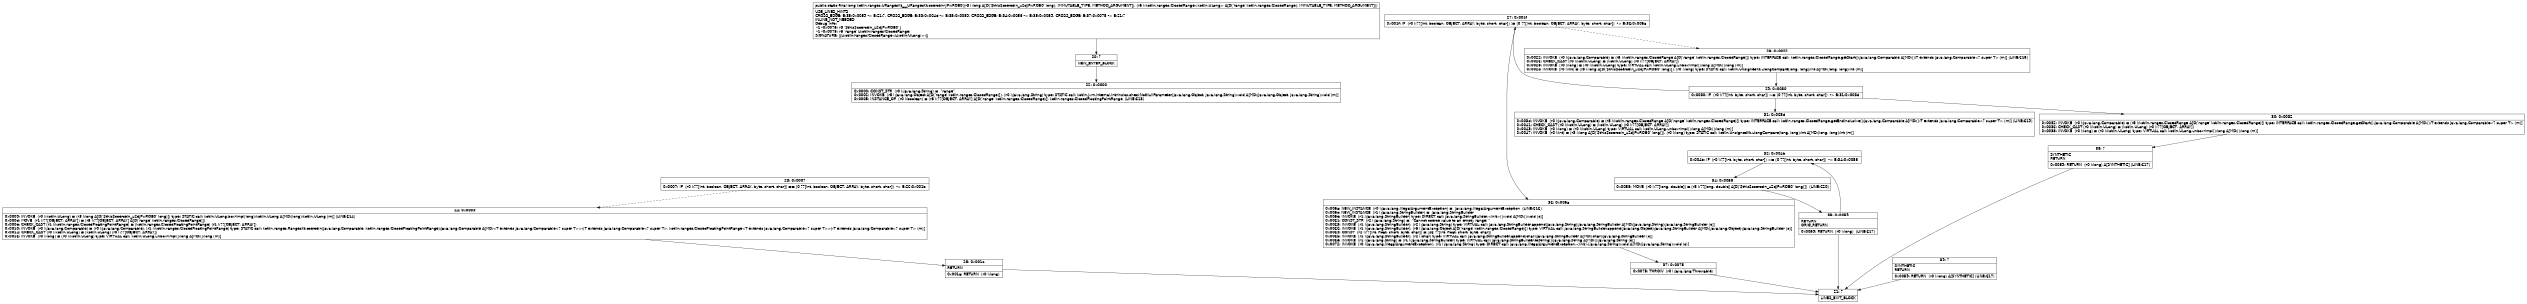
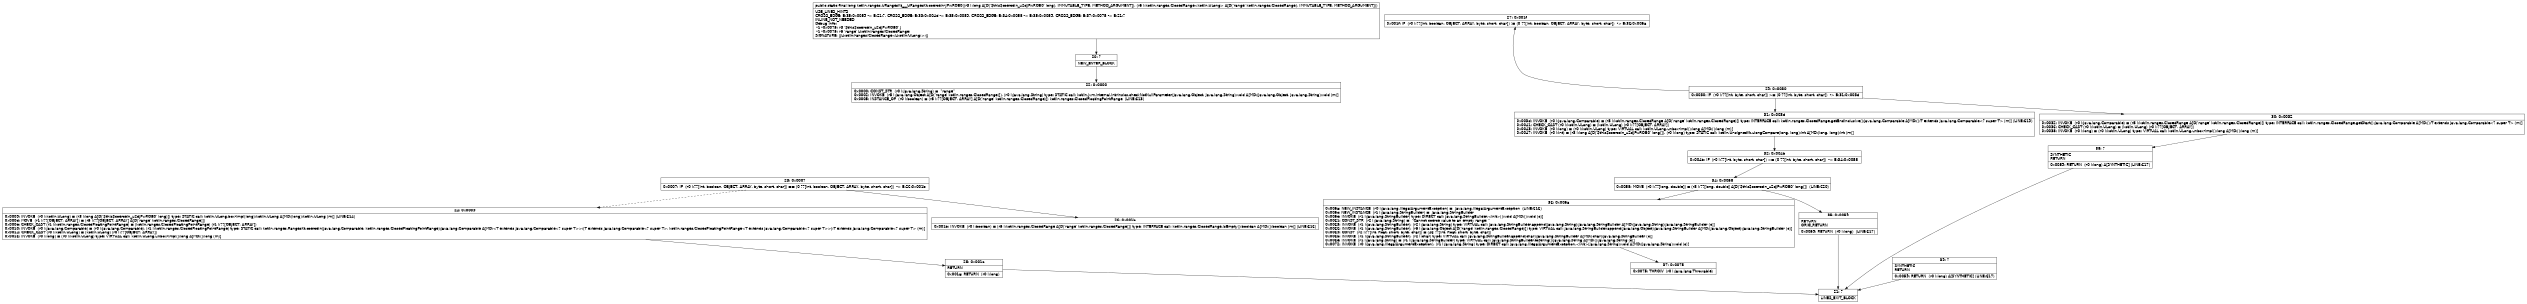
(1777, 61) -> none
(1507, 115) -> (1679, 195)
(1836, 183) -> (1775, 142)
none -> (1125, 224)
(1763, 283) -> none
